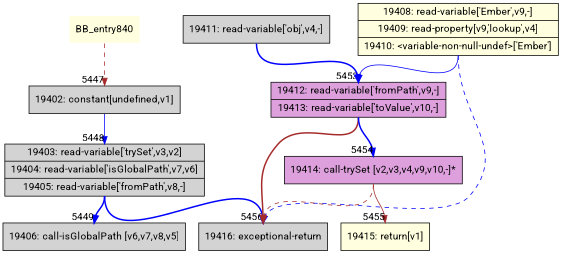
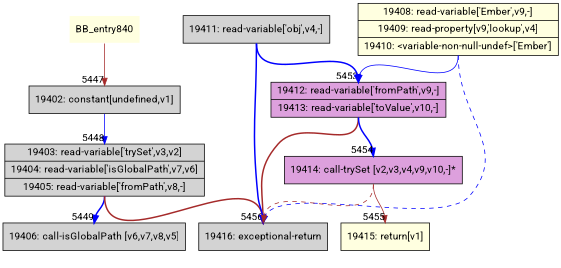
(105, 61) -> (105, 61)
none -> (255, 130)
(180, 211) -> (180, 211)
